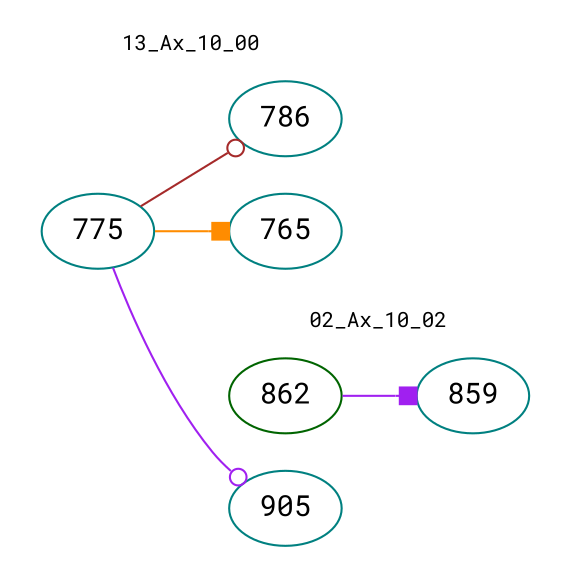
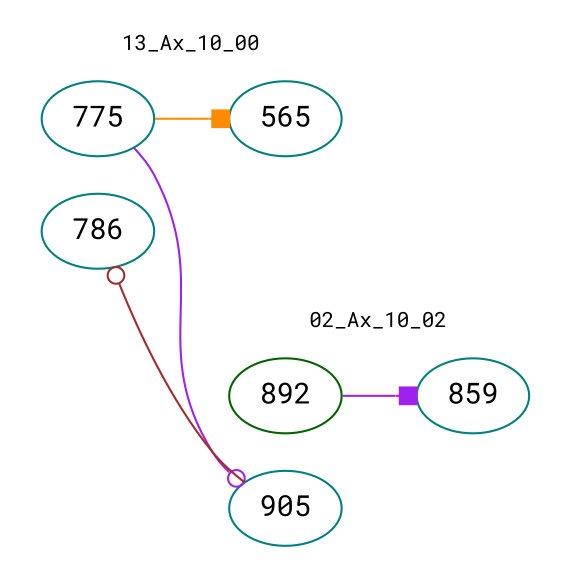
(184, 180) -> (171, 390)
(285, 231) -> (285, 119)
(285, 396) -> (285, 396)
